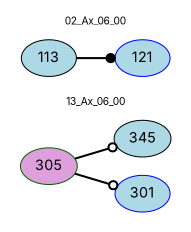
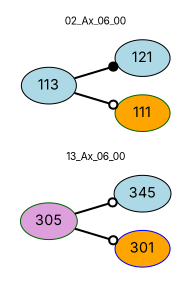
(143, 58) -> (143, 58)
none -> (143, 113)
(143, 194) -> (143, 249)
